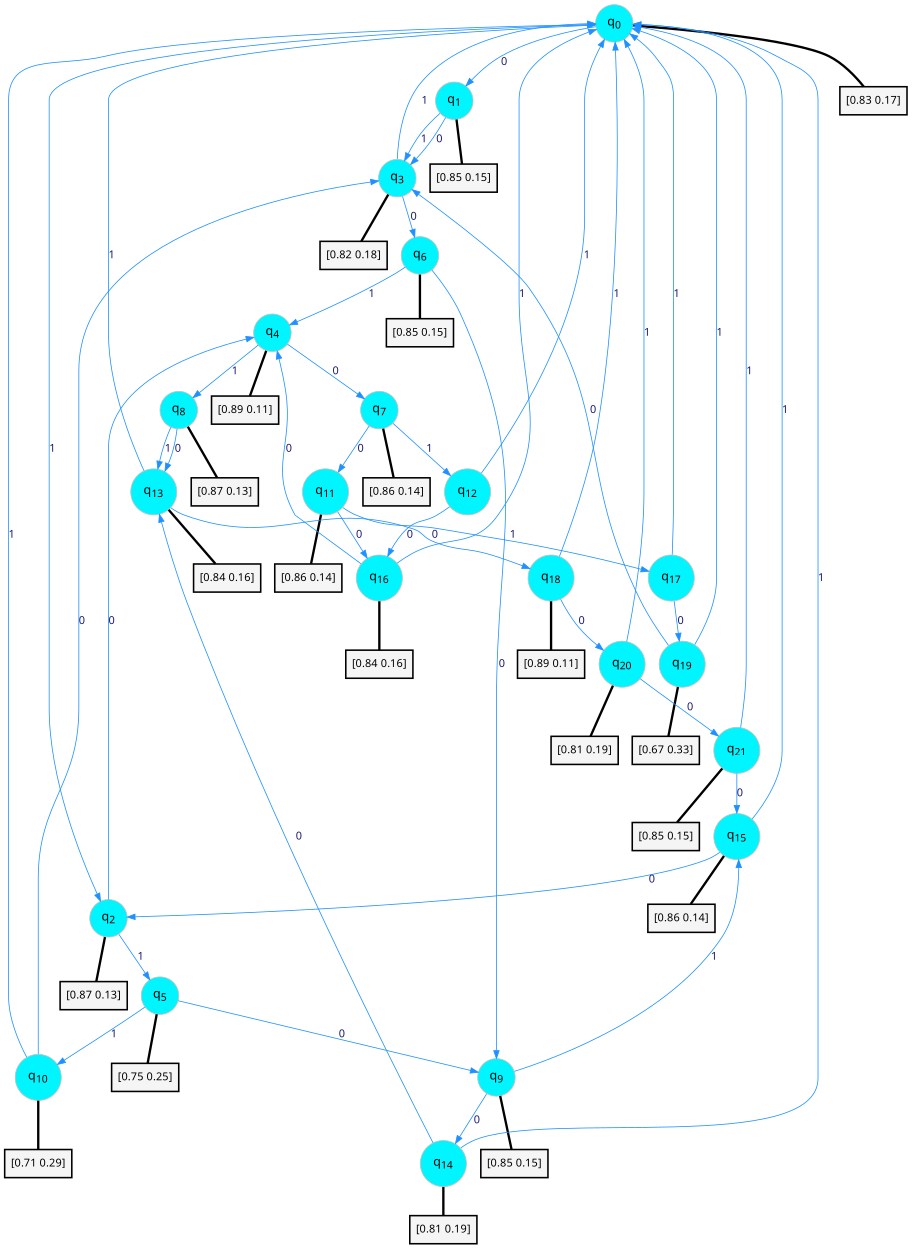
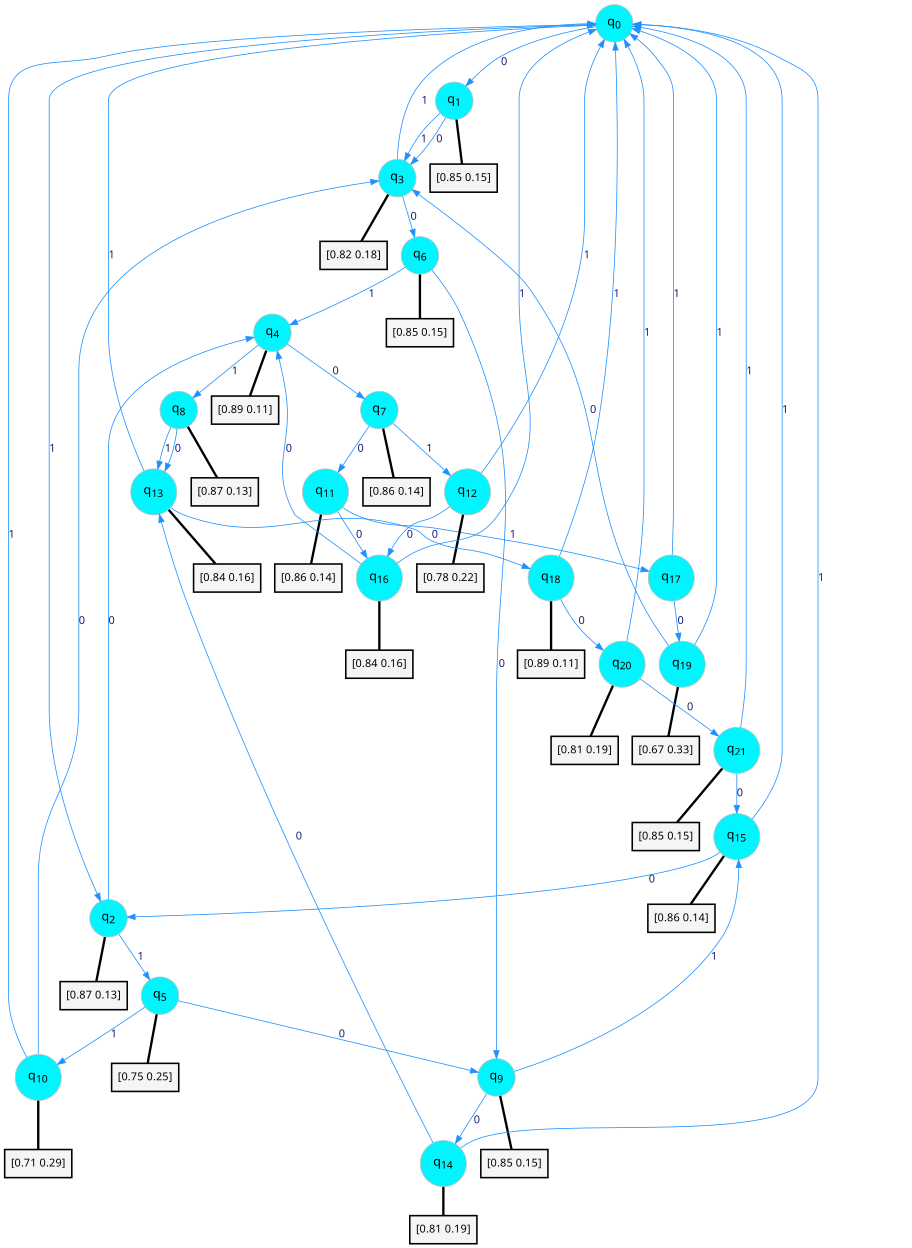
(873, 101) -> none
none -> (450, 578)
